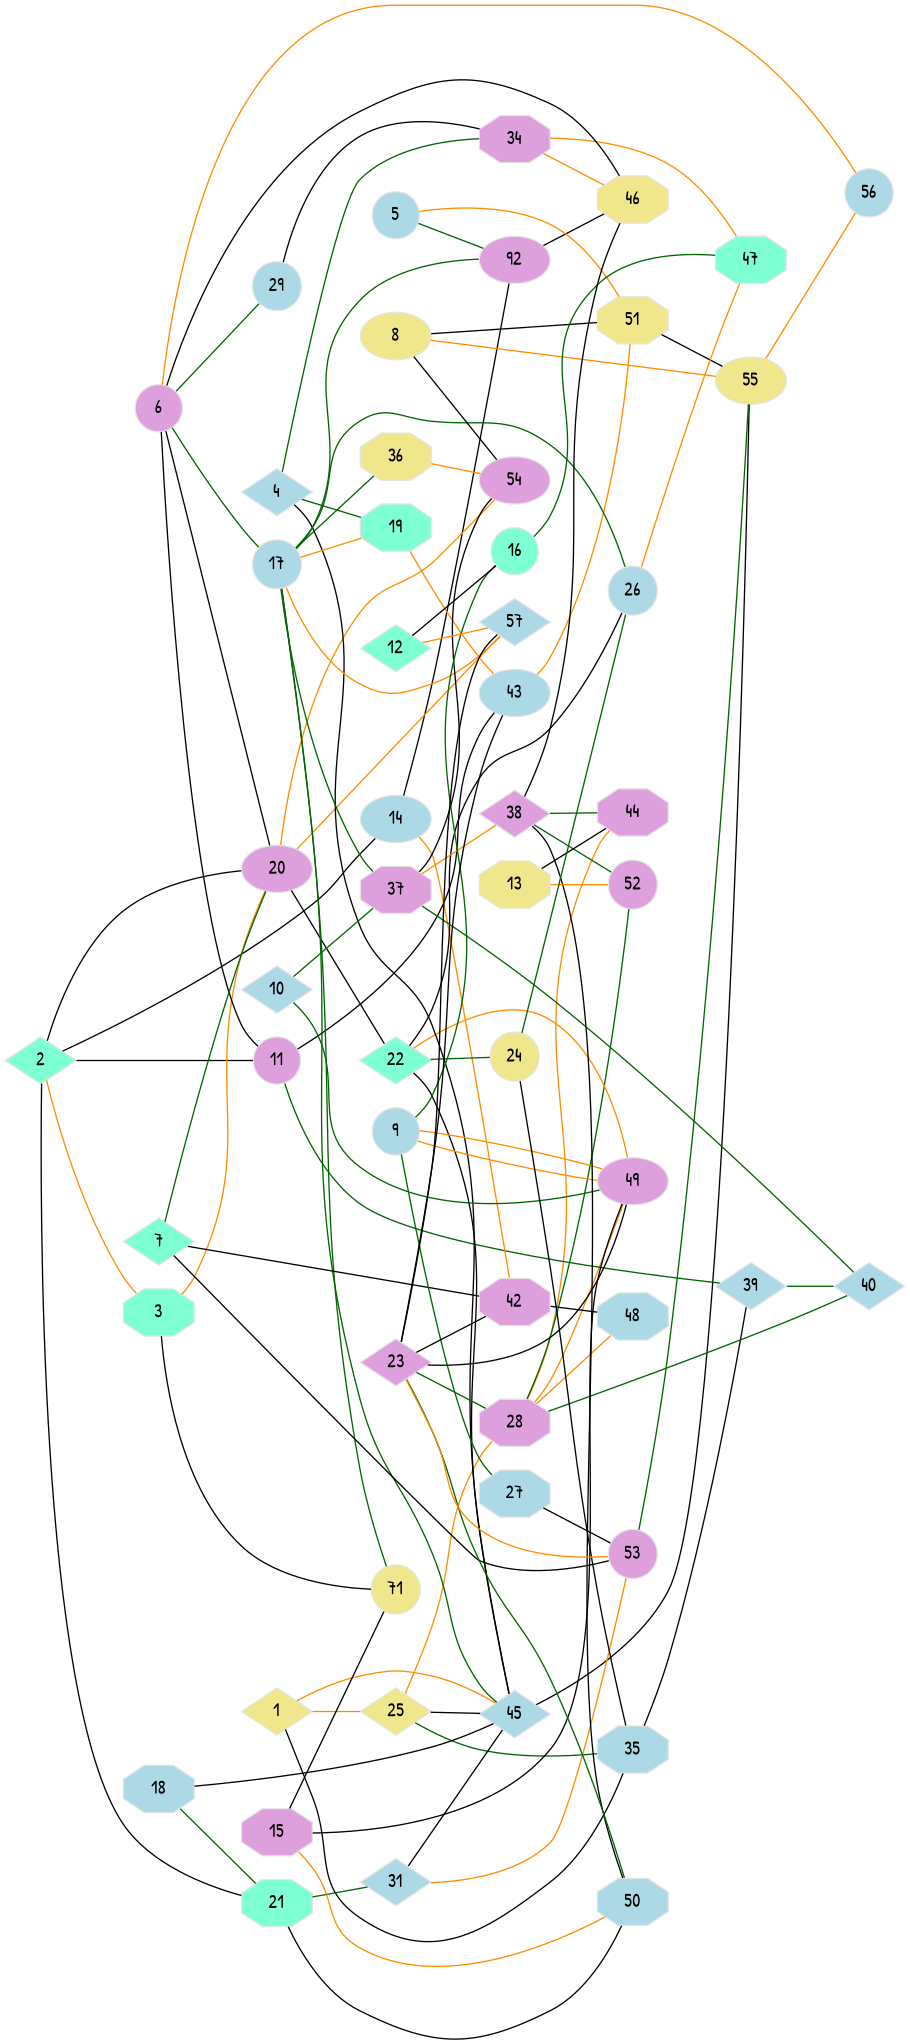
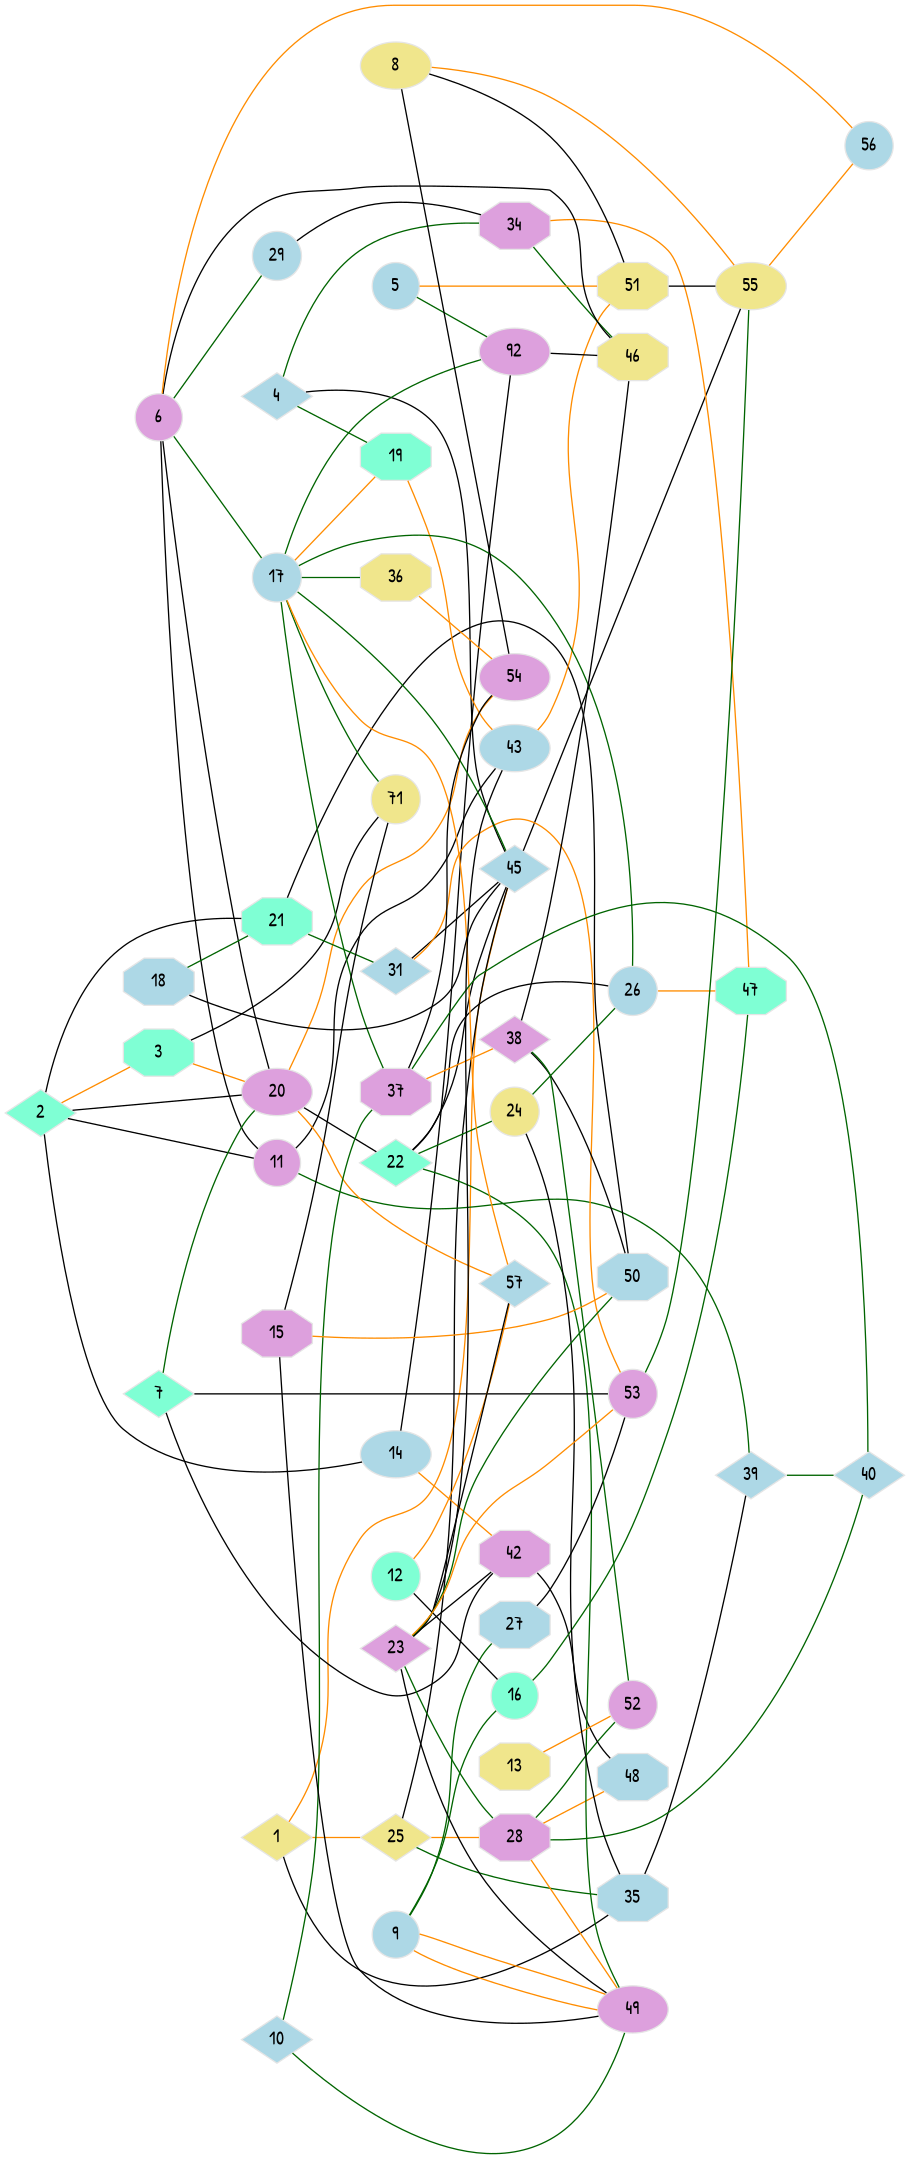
(574, 169) -> (574, 295)
(396, 648) -> (396, 1576)
(633, 812) -> none
(543, 1017) -> (591, 1541)
